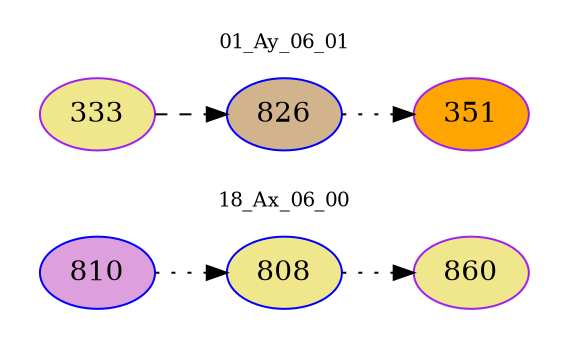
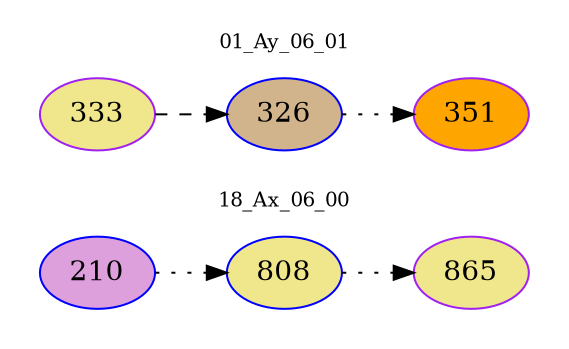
(284, 114) -> (284, 114)
(97, 273) -> (97, 273)
(471, 273) -> (471, 273)
